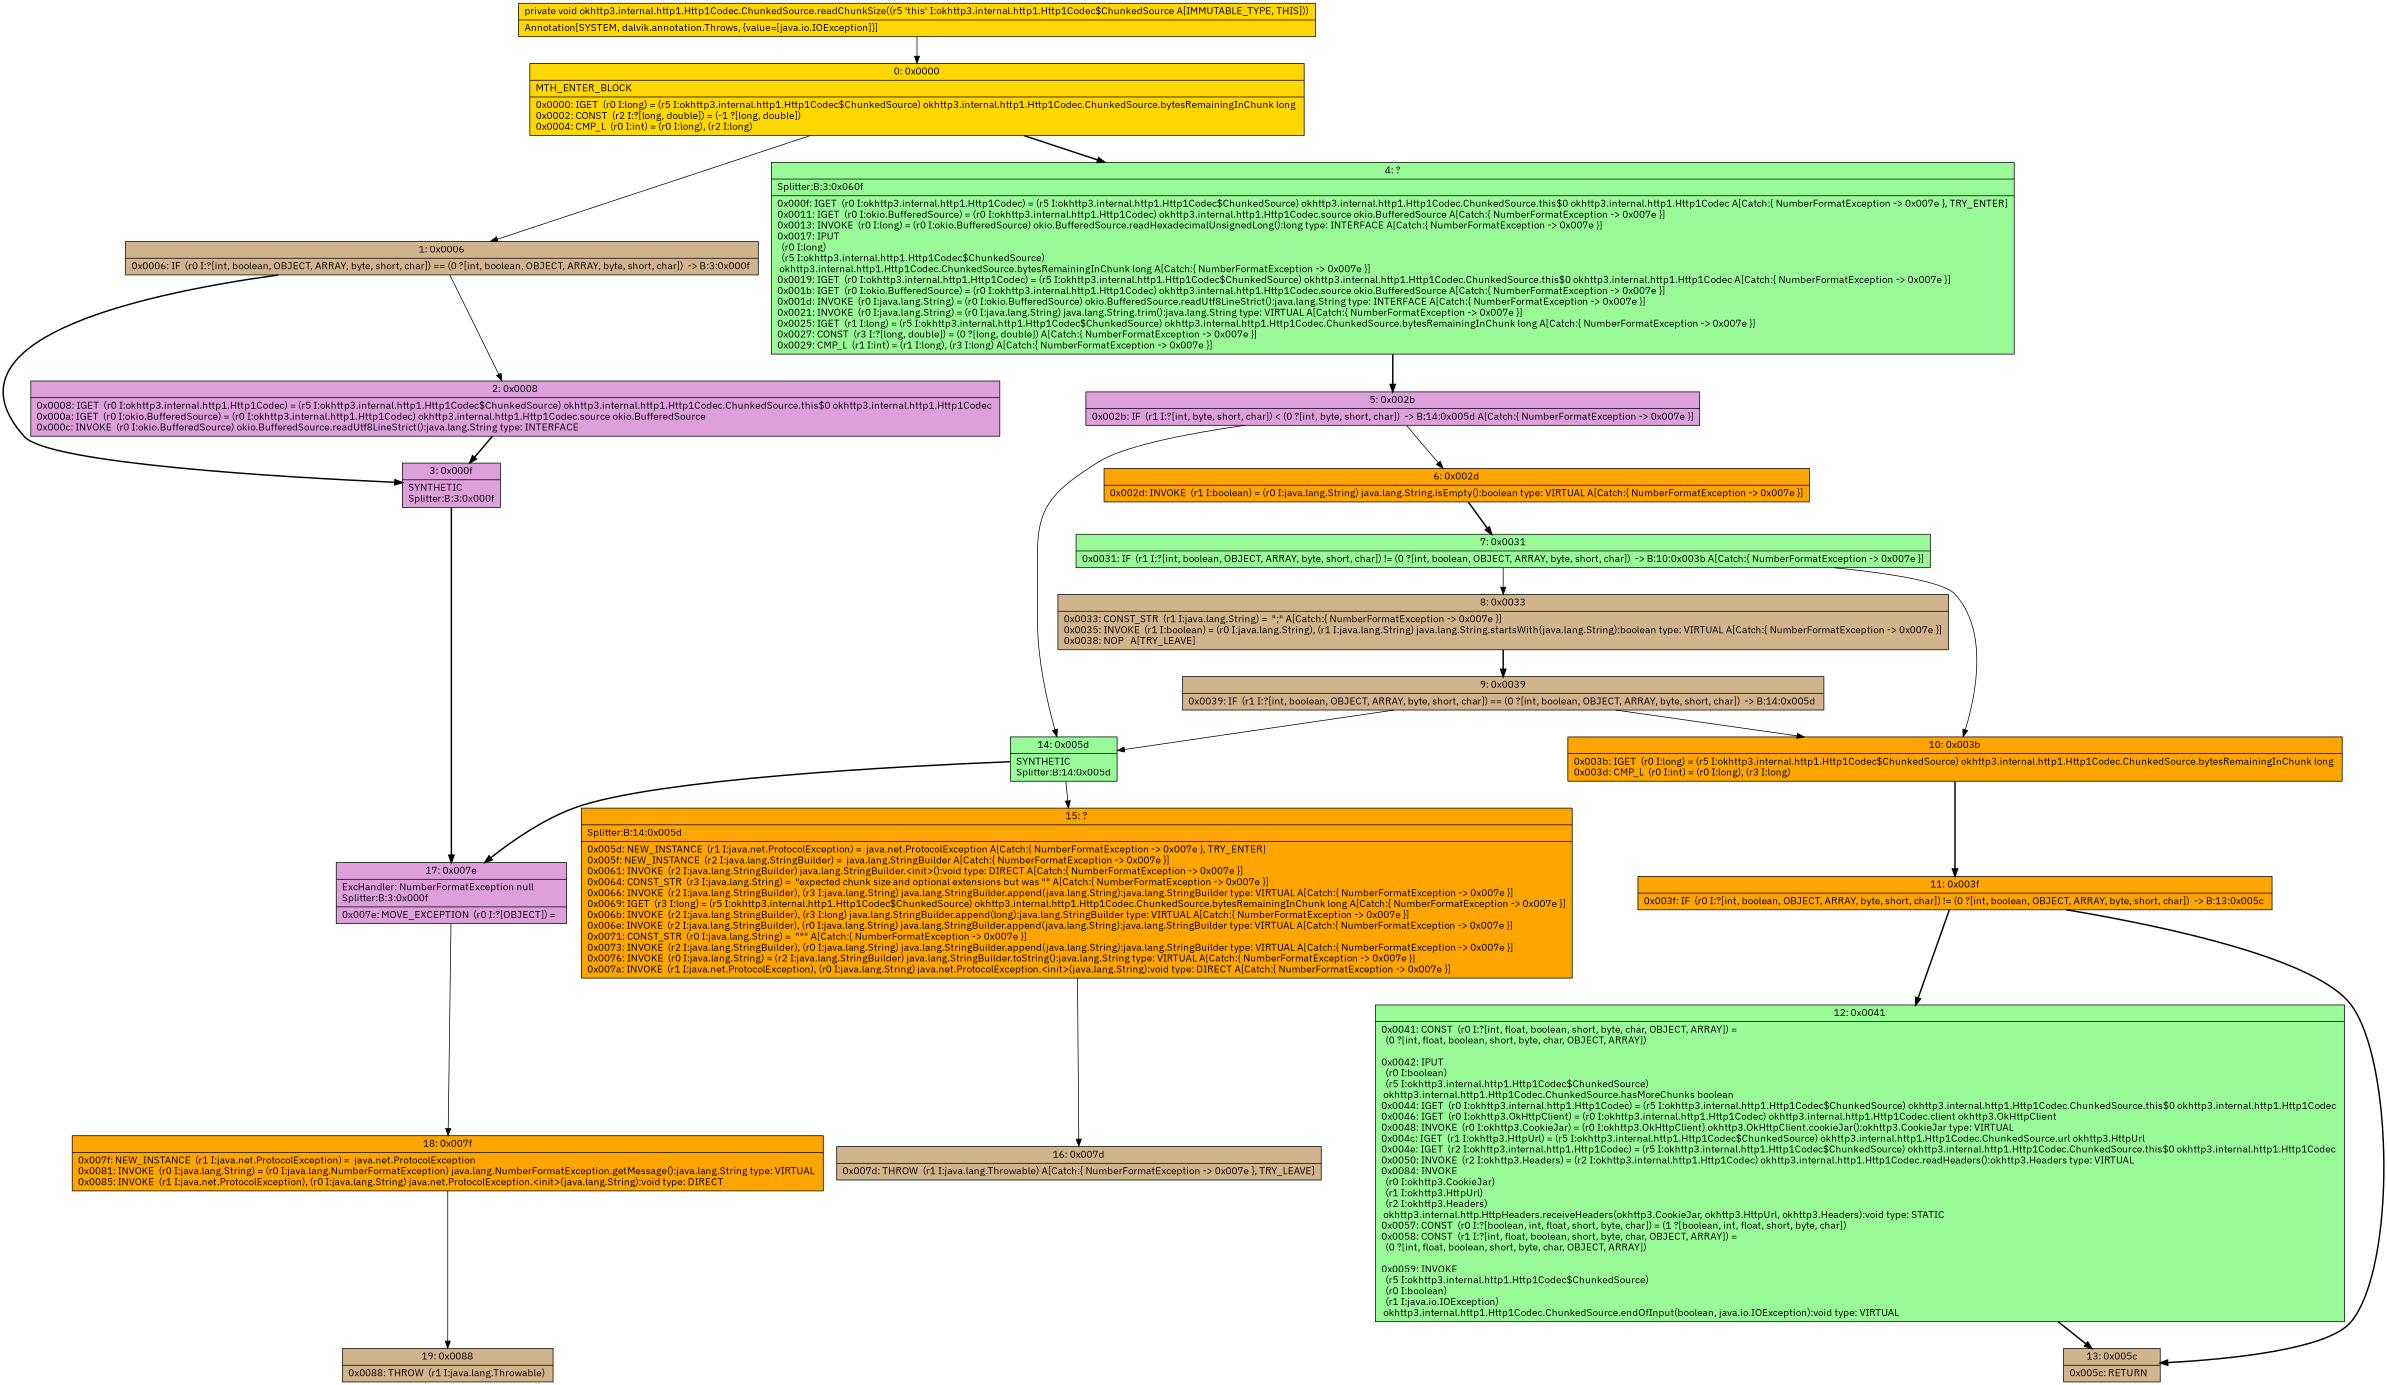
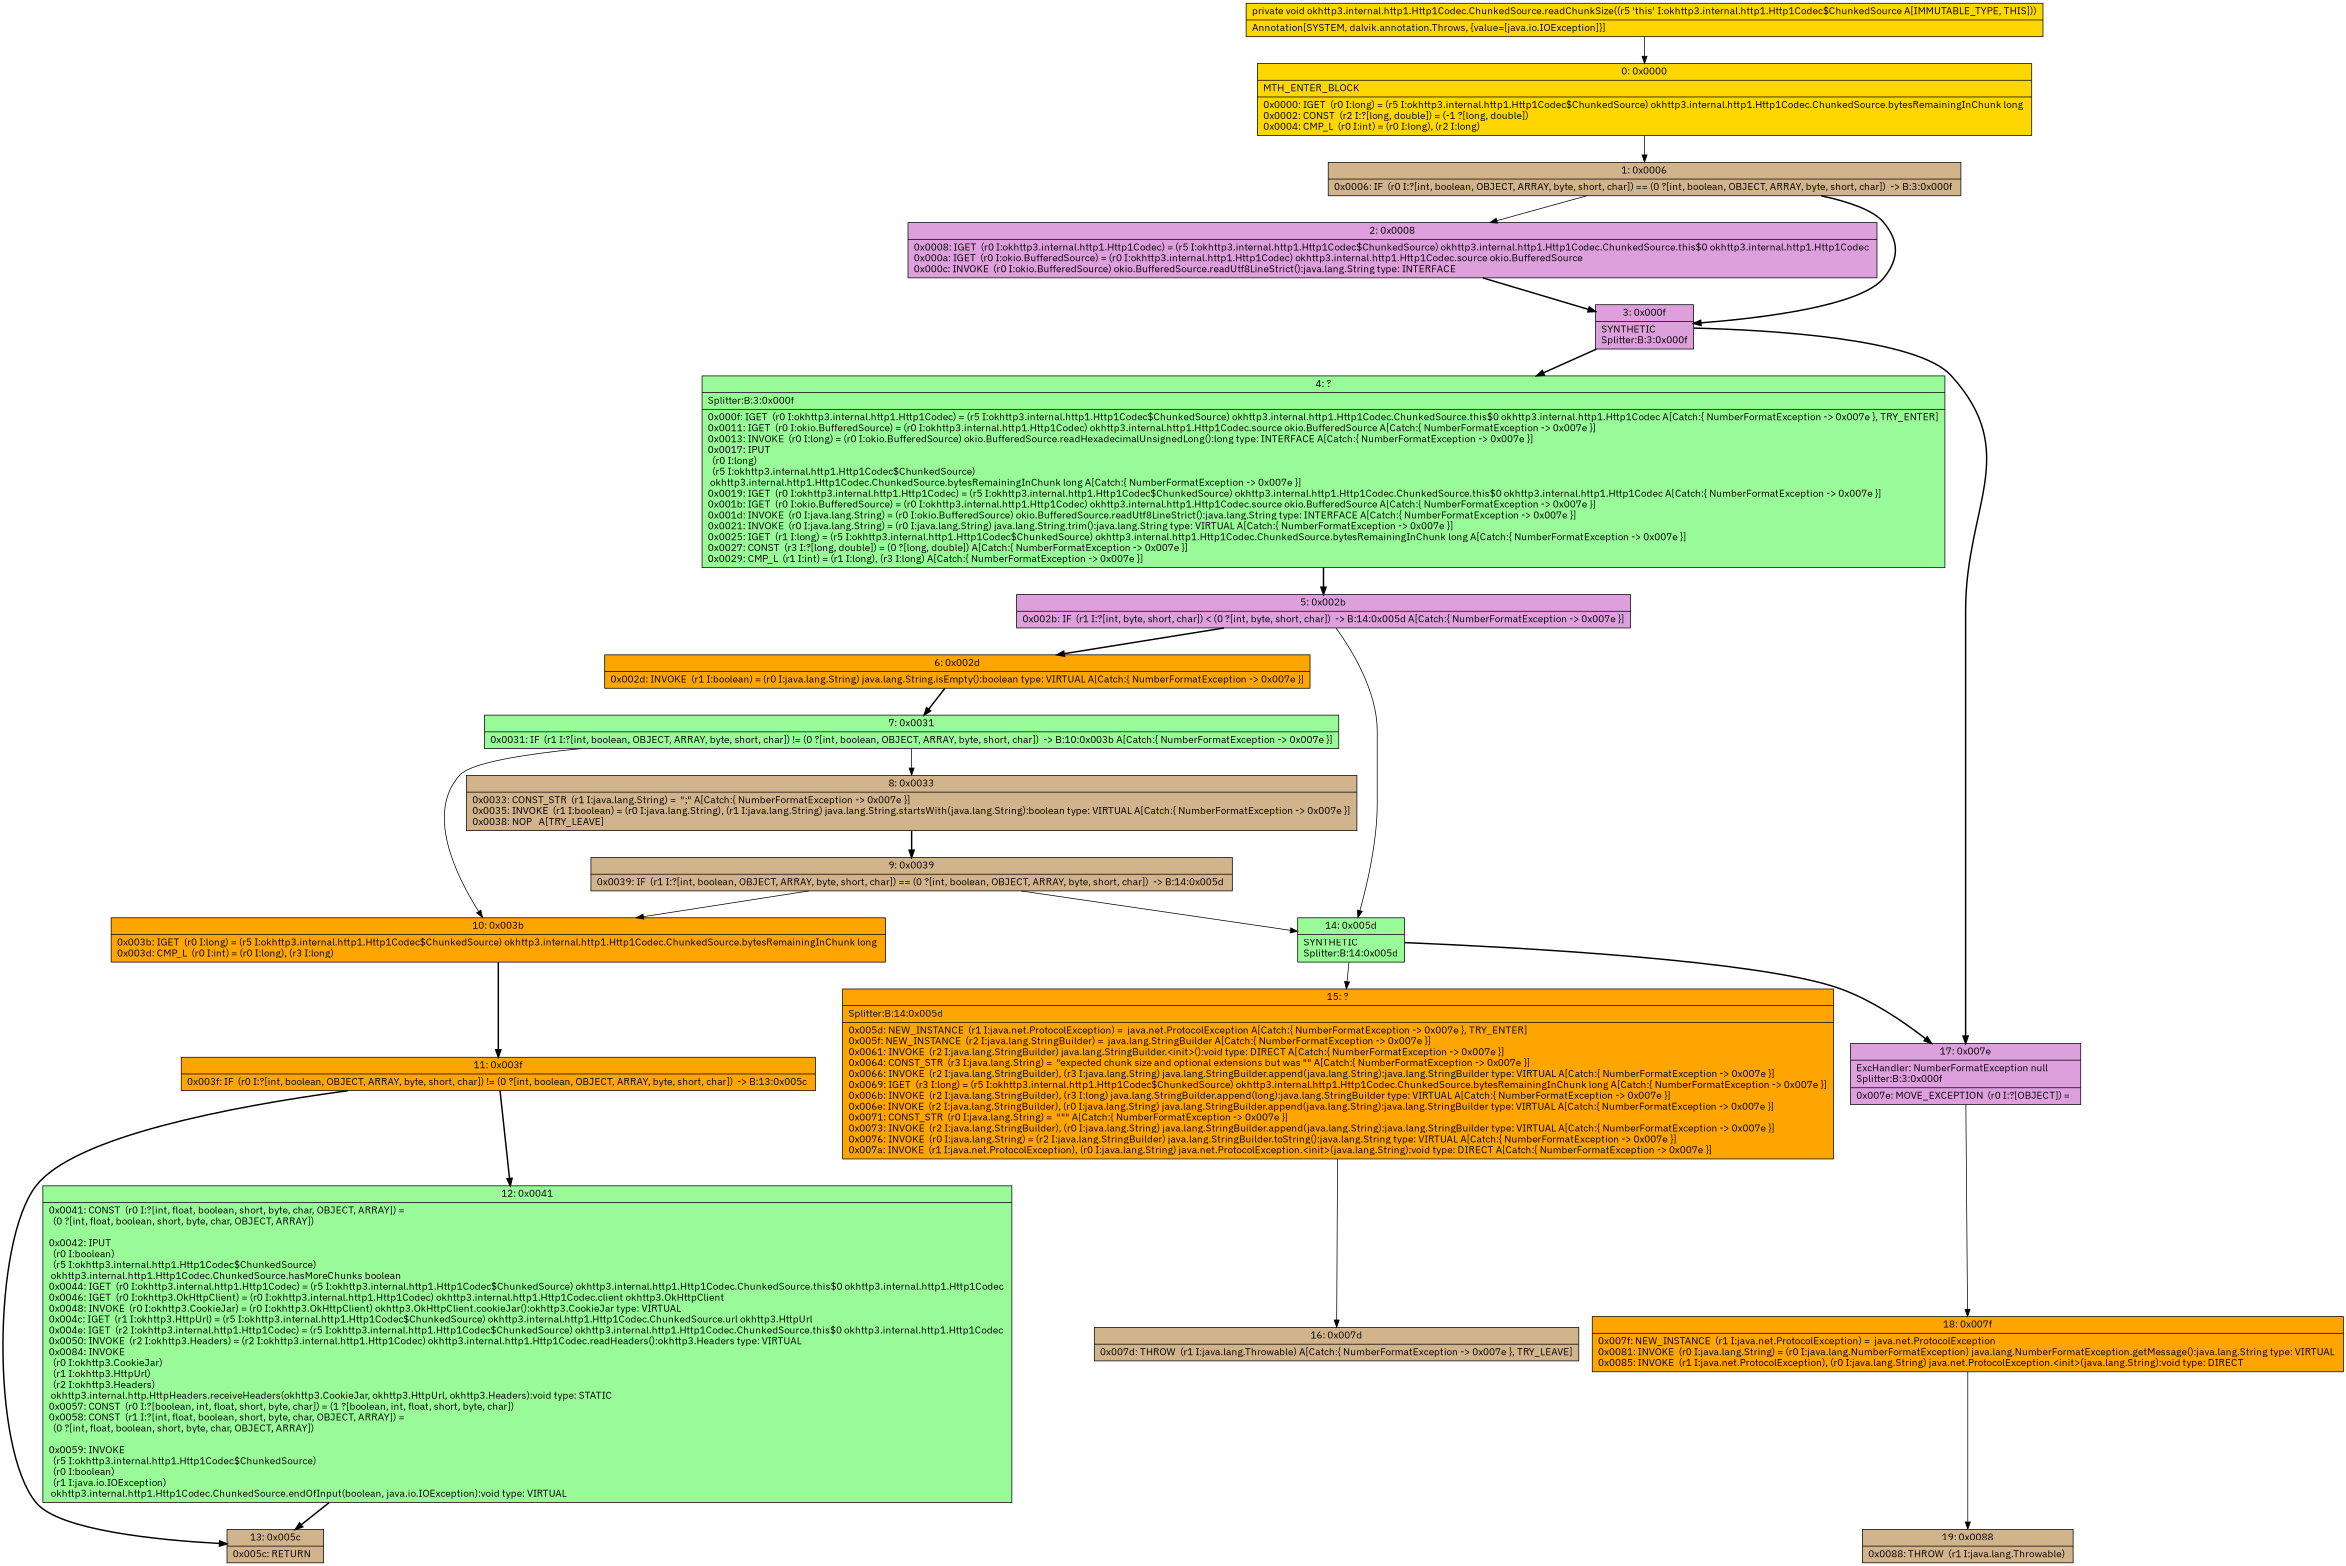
(1061, 148) -> (1570, 361)
(820, 187) -> (751, 401)
(1422, 444) -> (1144, 641)
